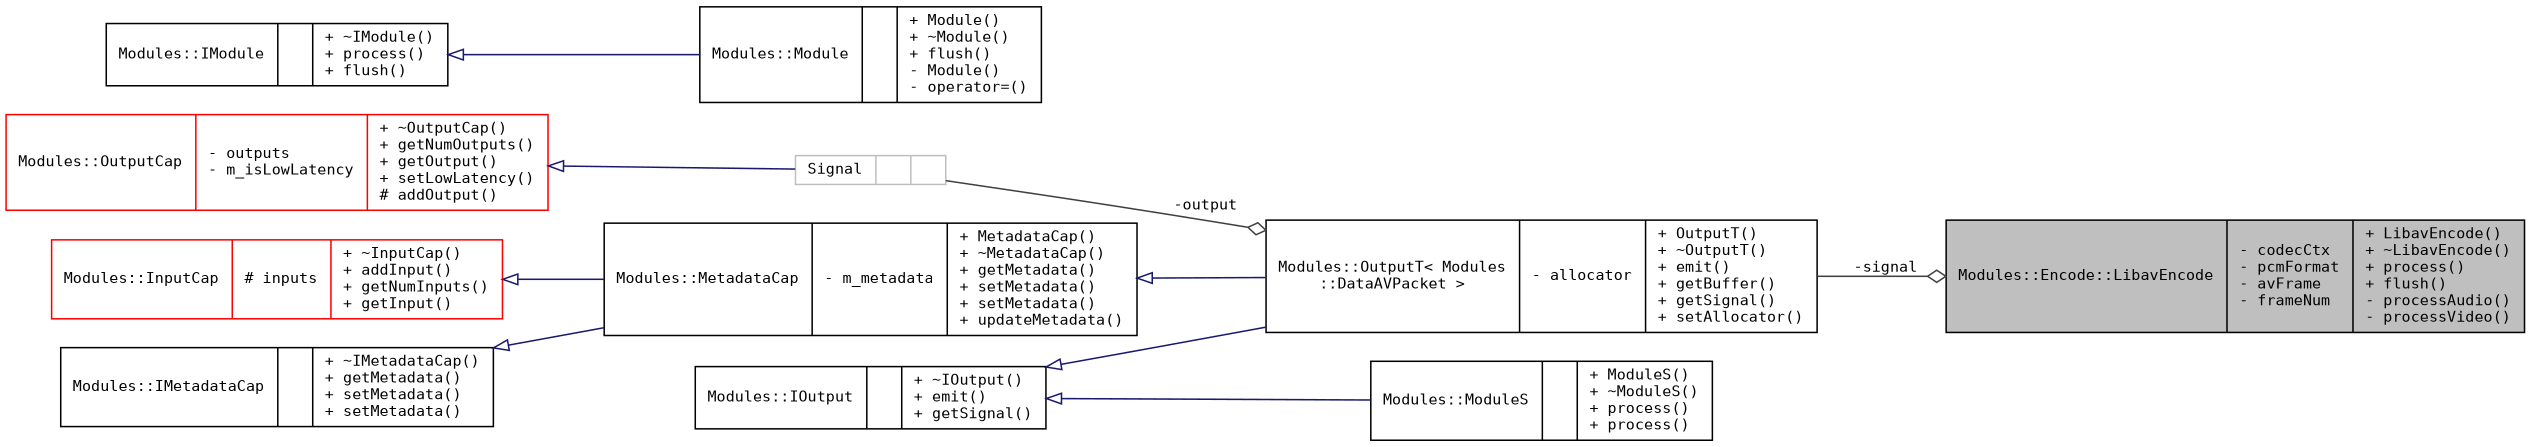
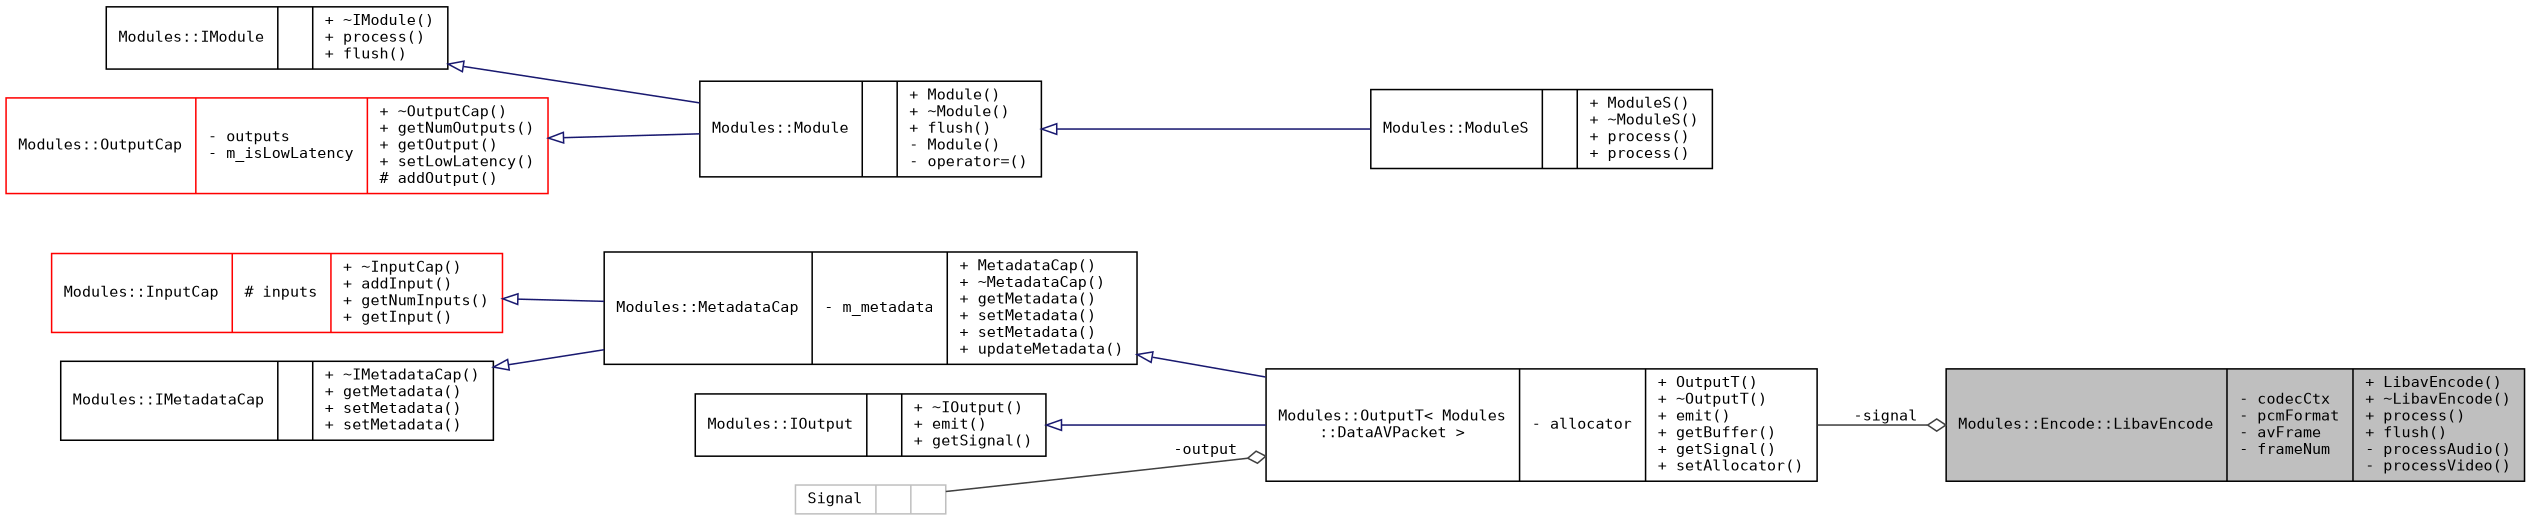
(680, 168) -> (632, 136)
(1216, 399) -> (1214, 129)
